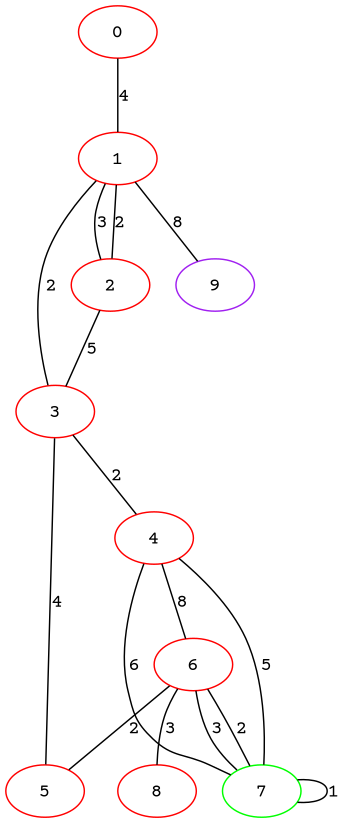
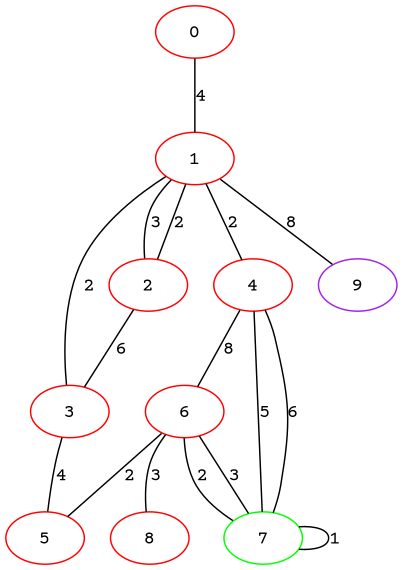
(92, 348) -> (121, 348)
(105, 475) -> (224, 222)
